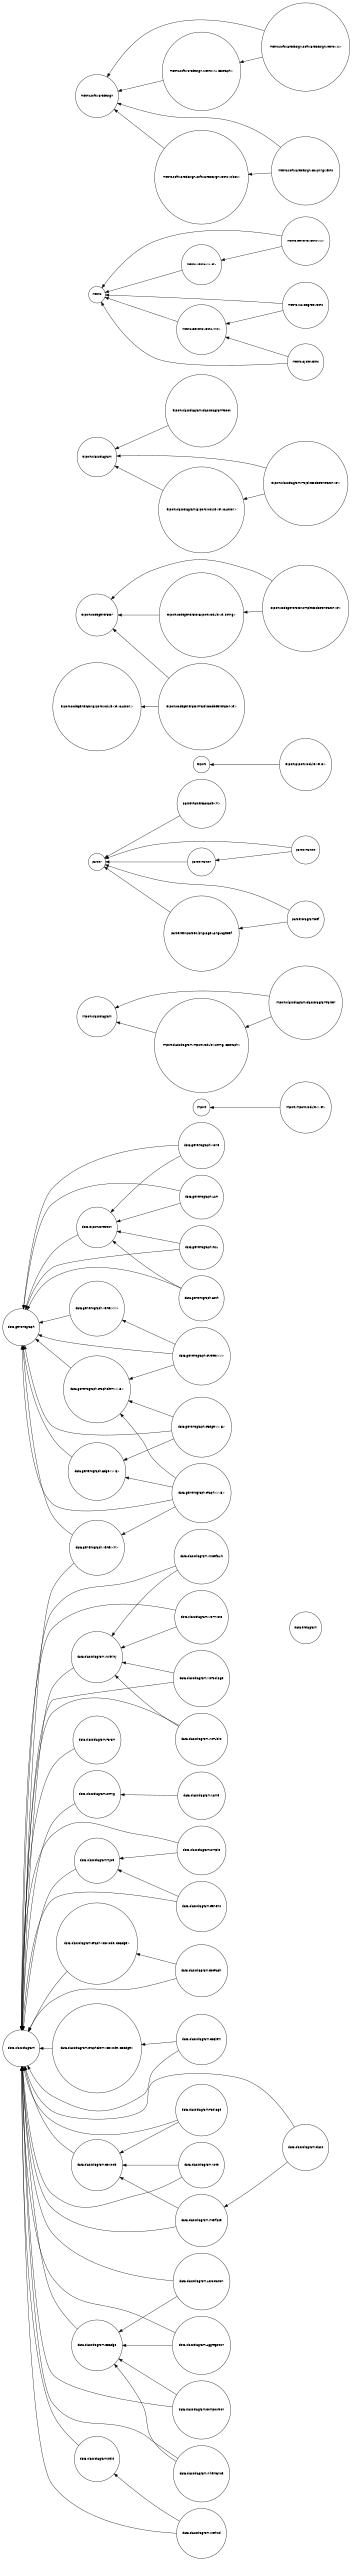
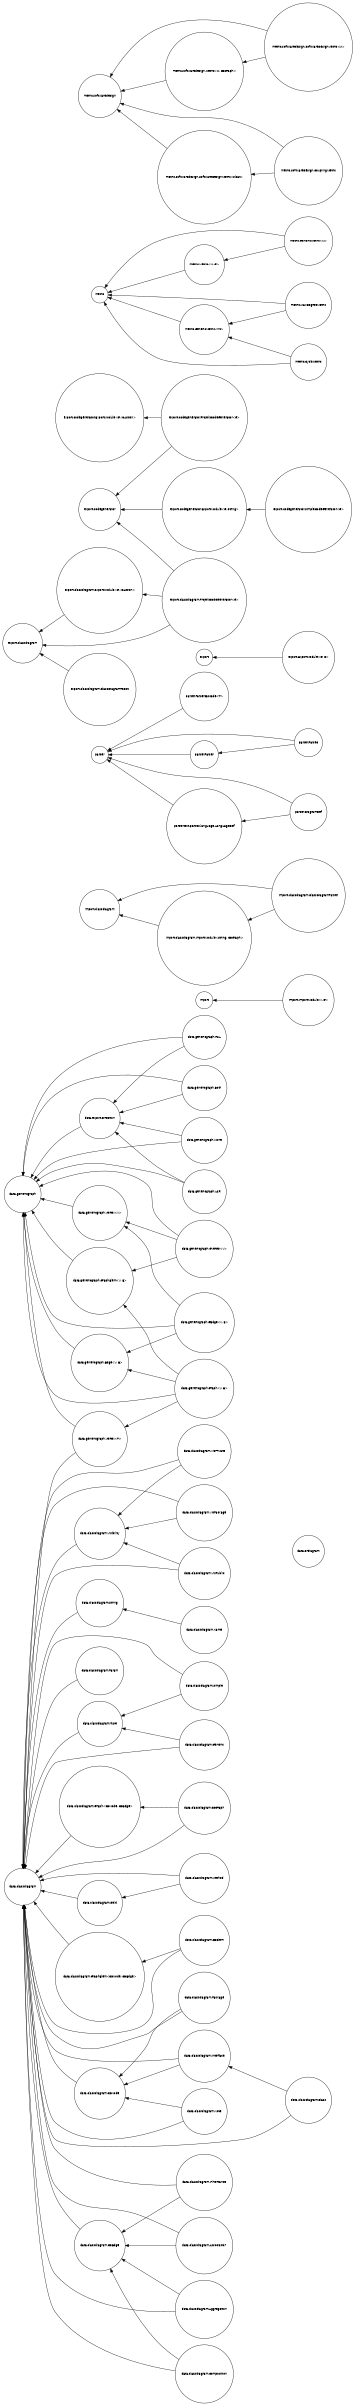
(190, 560) -> (147, 547)
(153, 1409) -> (152, 1267)
(202, 1557) -> none
